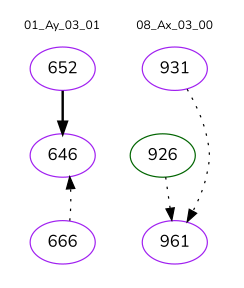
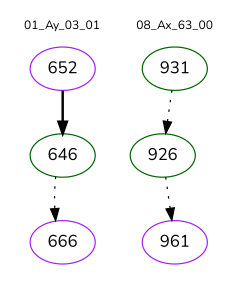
(175, 26) -> (175, 26)
(175, 69) -> (175, 69)
(209, 149) -> (170, 106)
(63, 156) -> (63, 156)
(71, 205) -> (55, 193)
